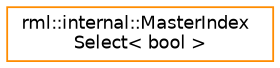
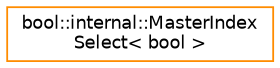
(140, 34) -> (140, 34)
